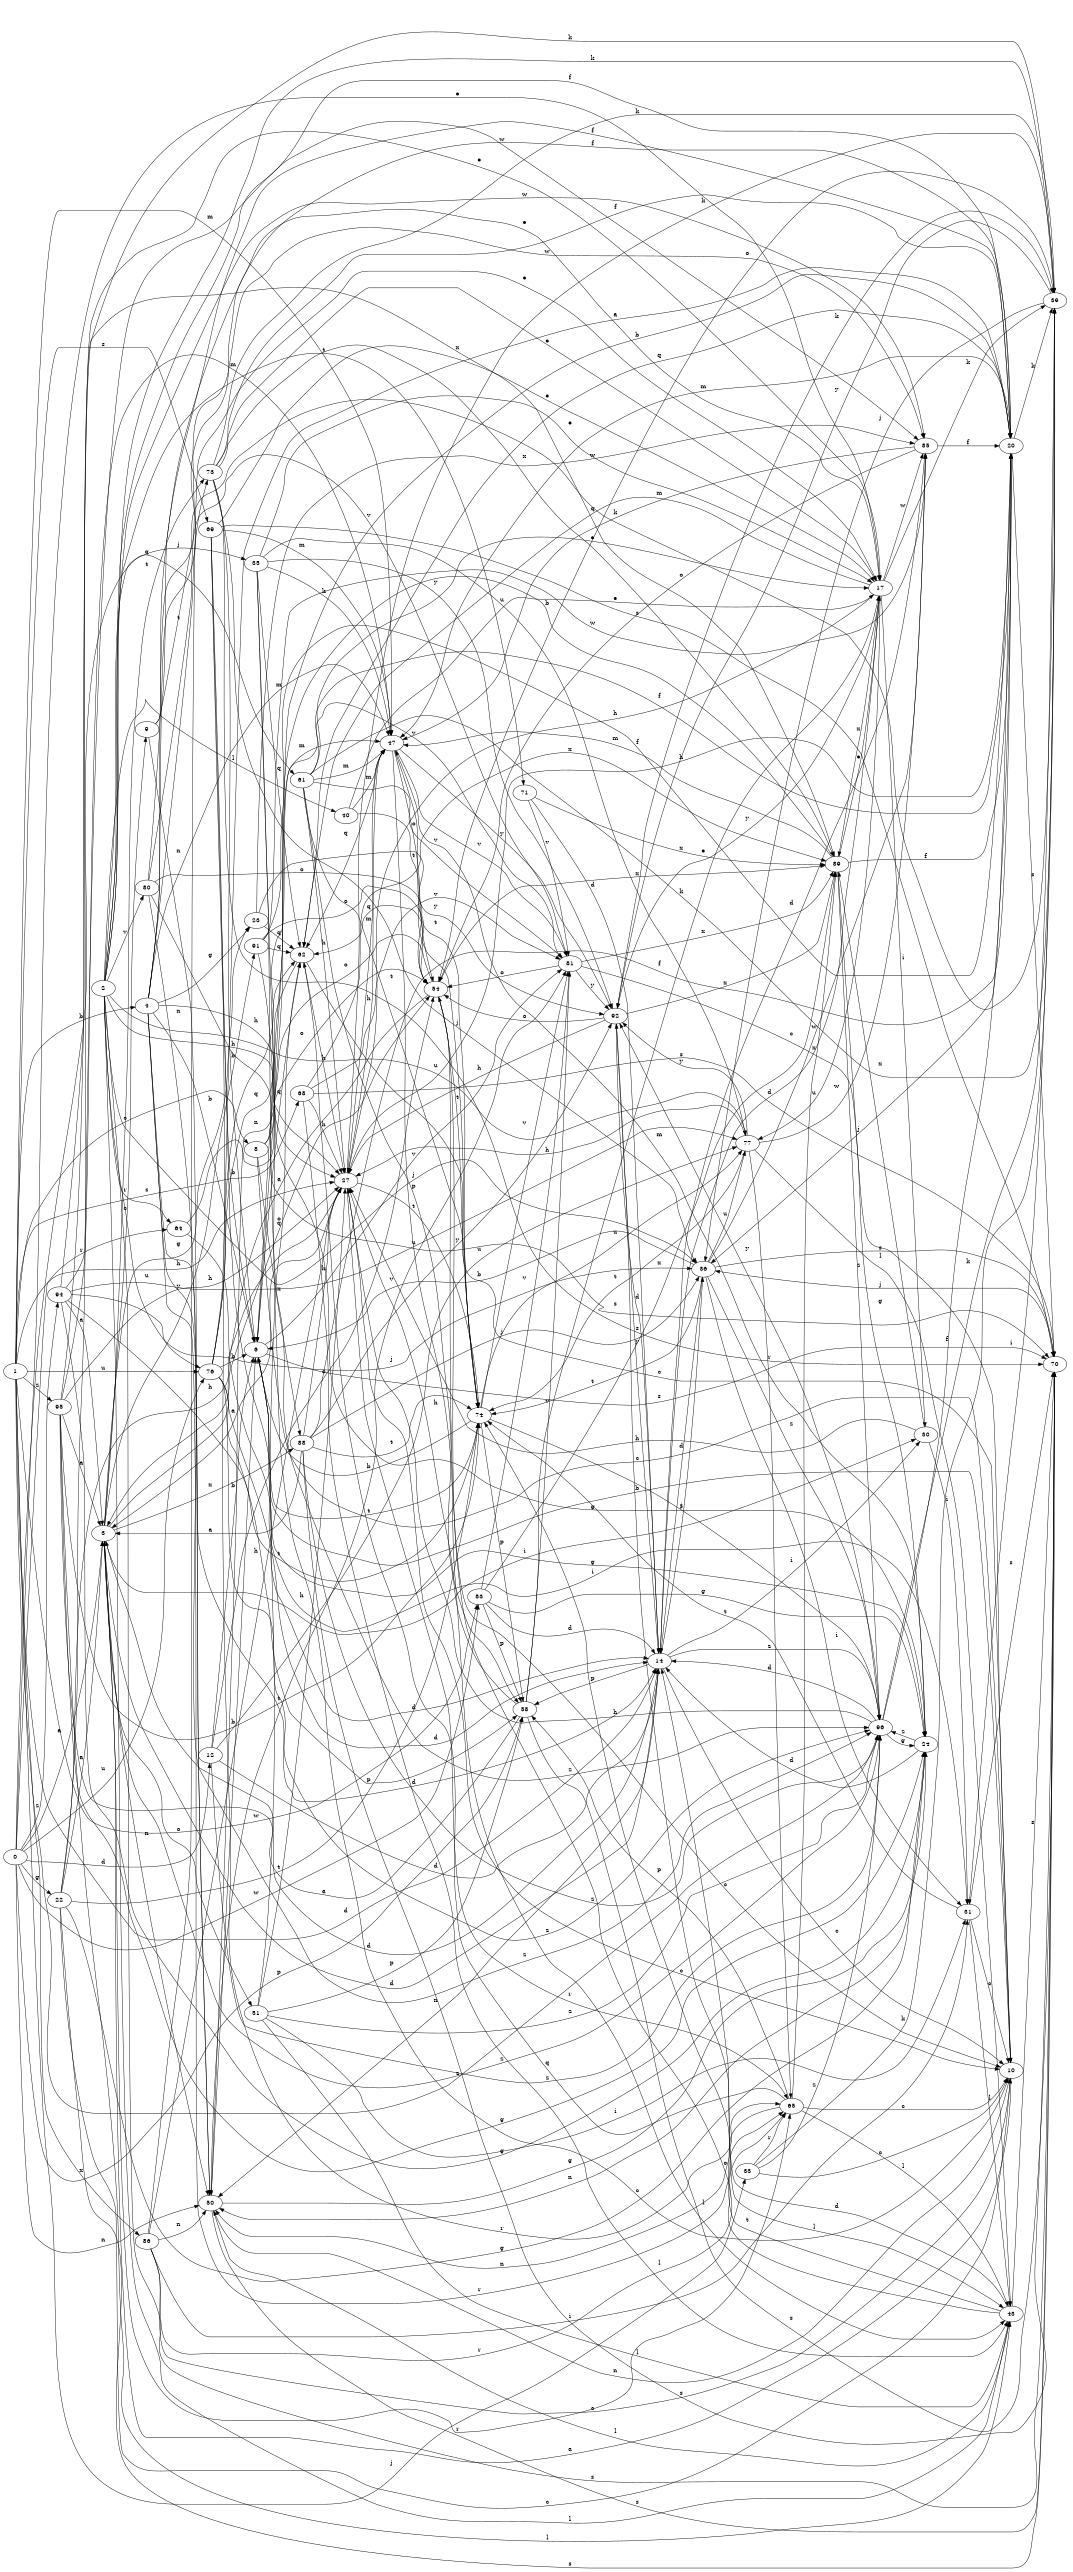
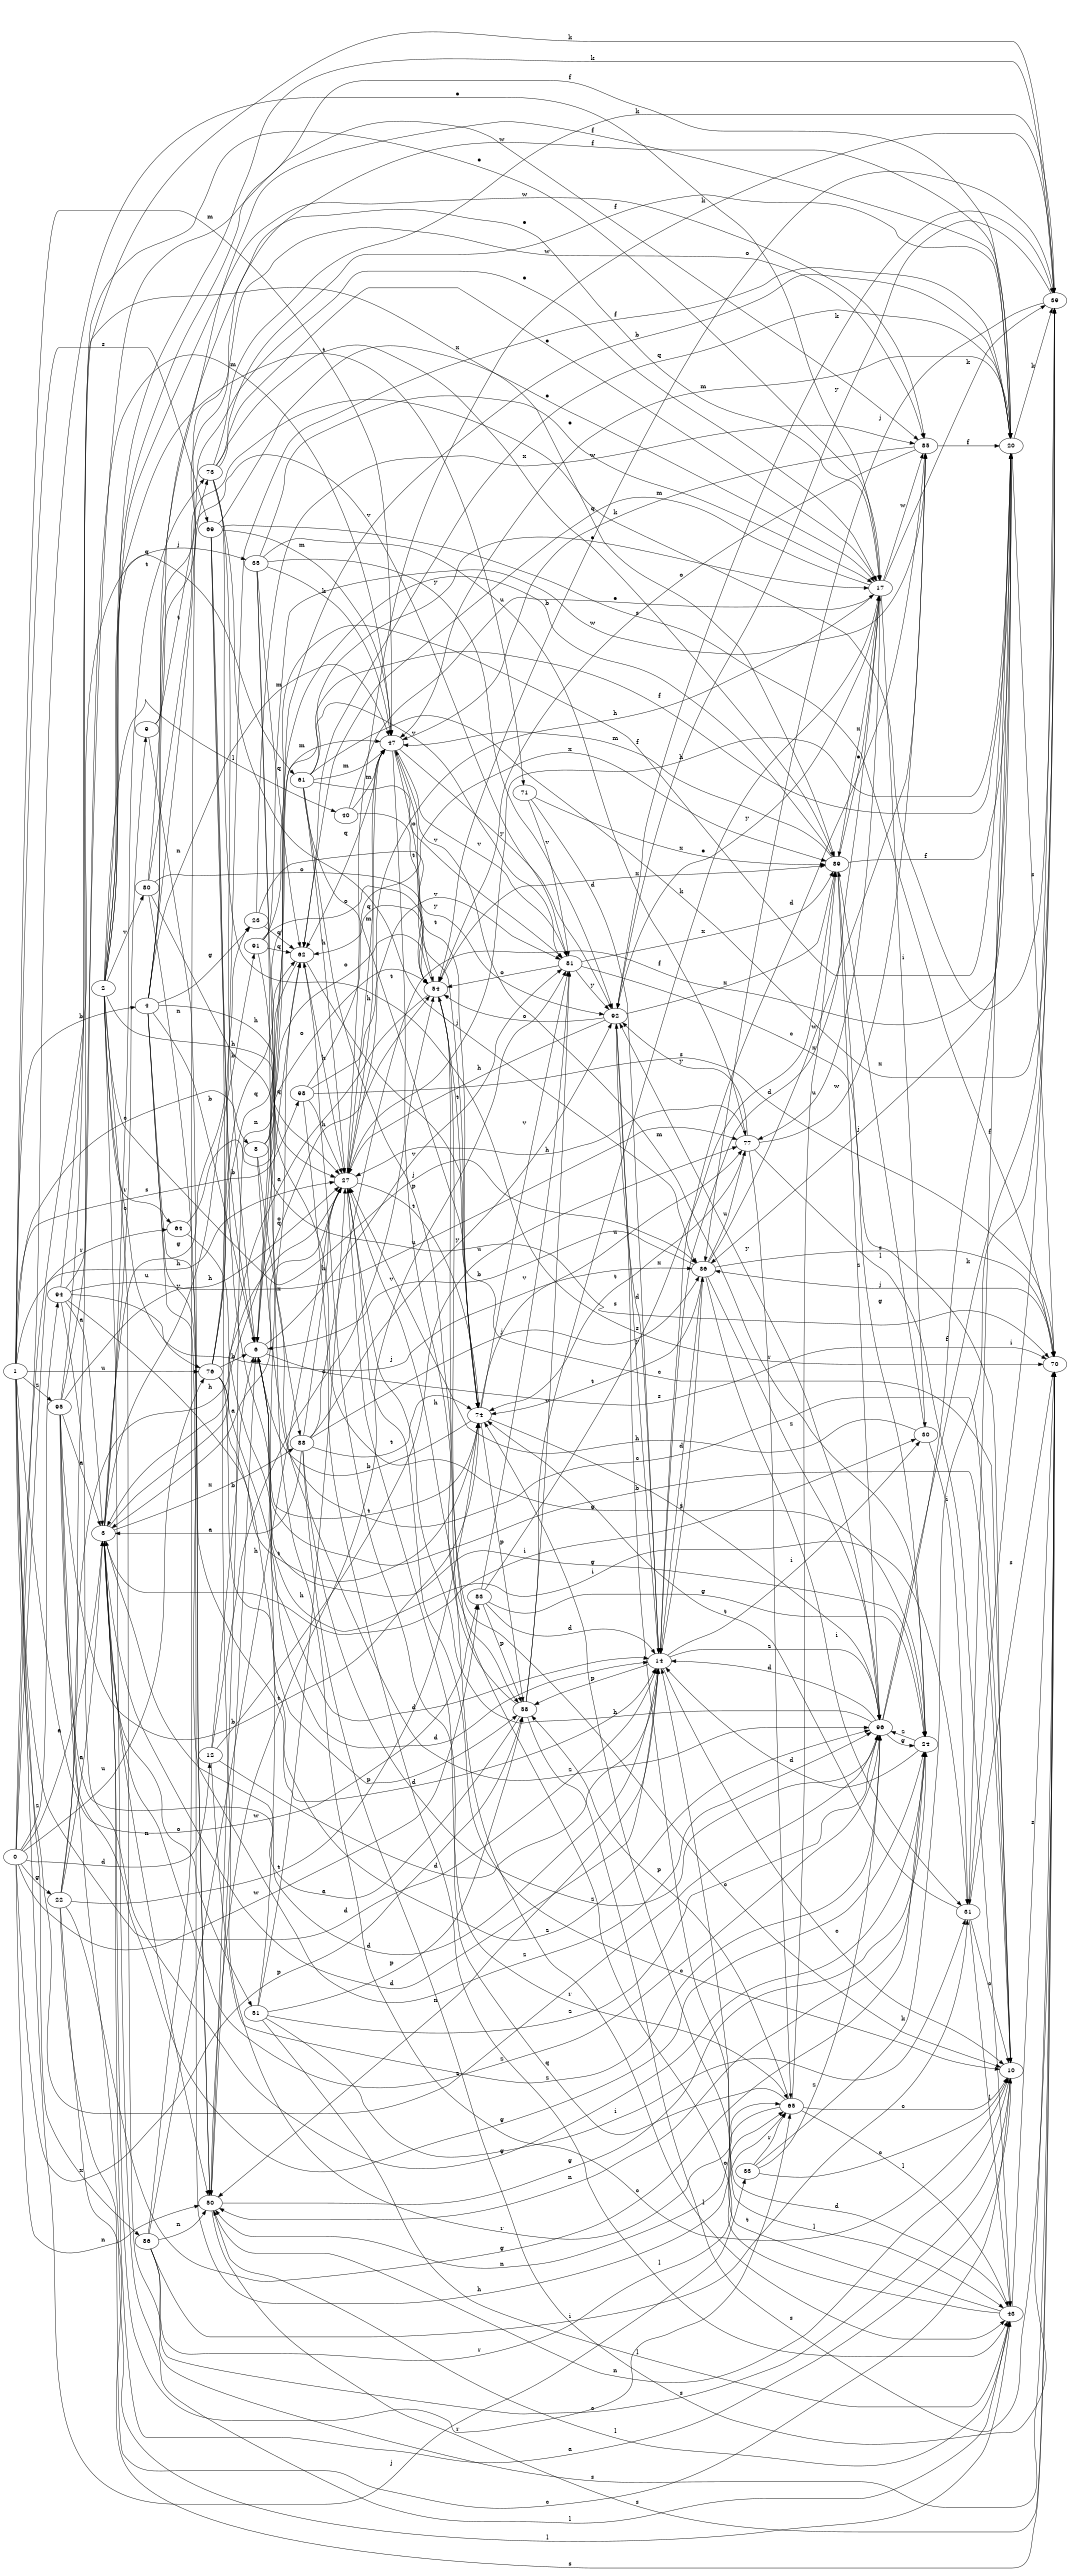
(616, 315) -> (616, 315)
(443, 1077) -> none
(302, 1094) -> (302, 1094)
none -> (990, 1181)
(479, 2290) -> (479, 2290)
